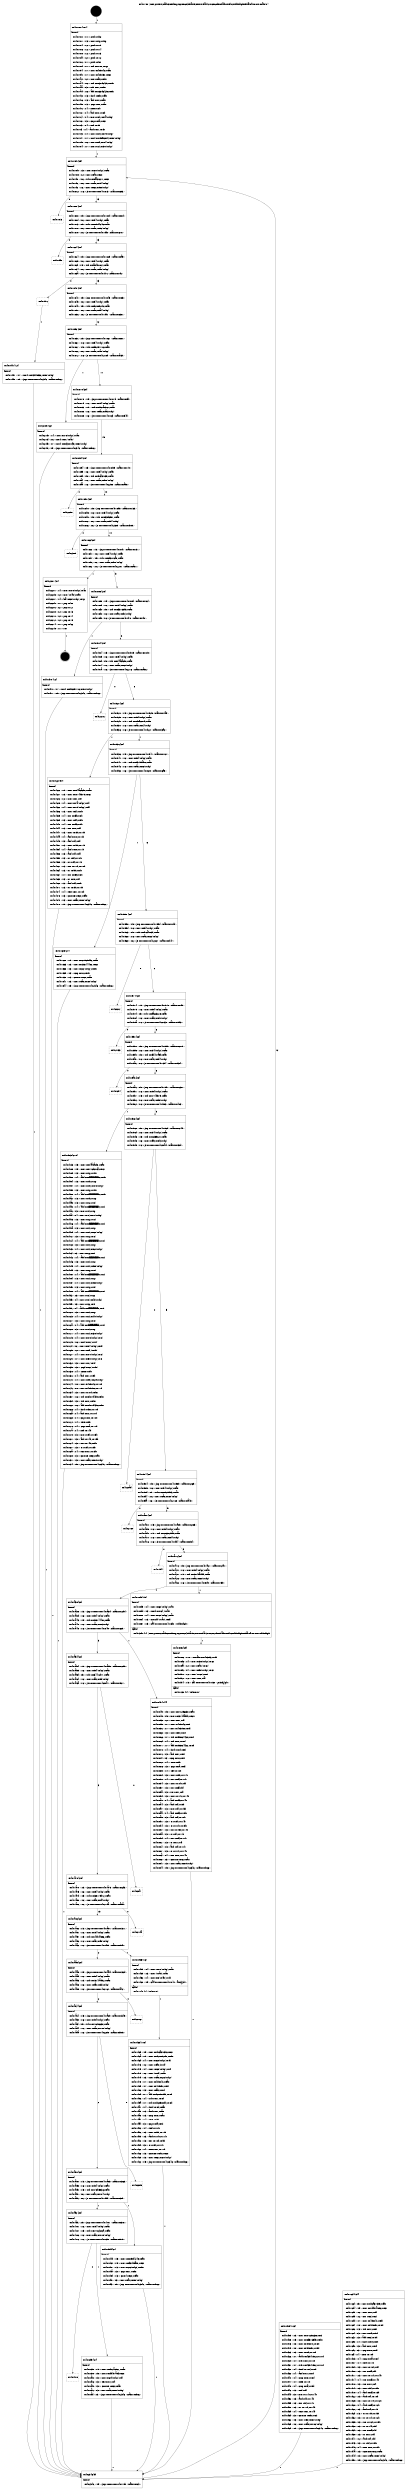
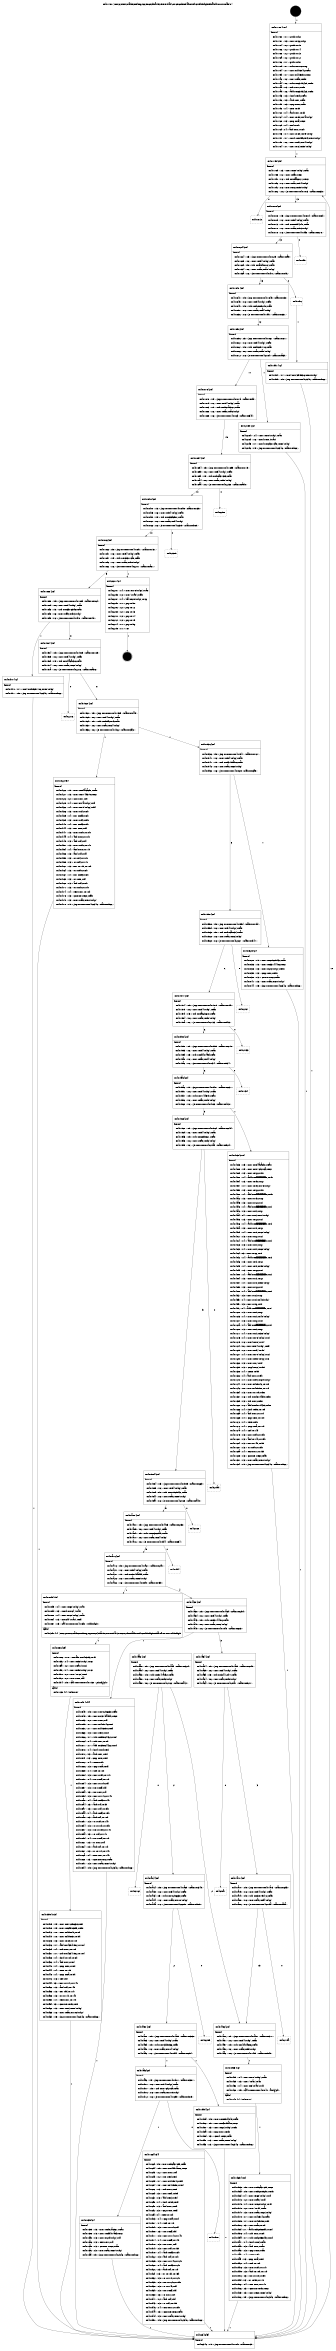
none -> (66, 1803)
(97, 1953) -> (203, 1855)
